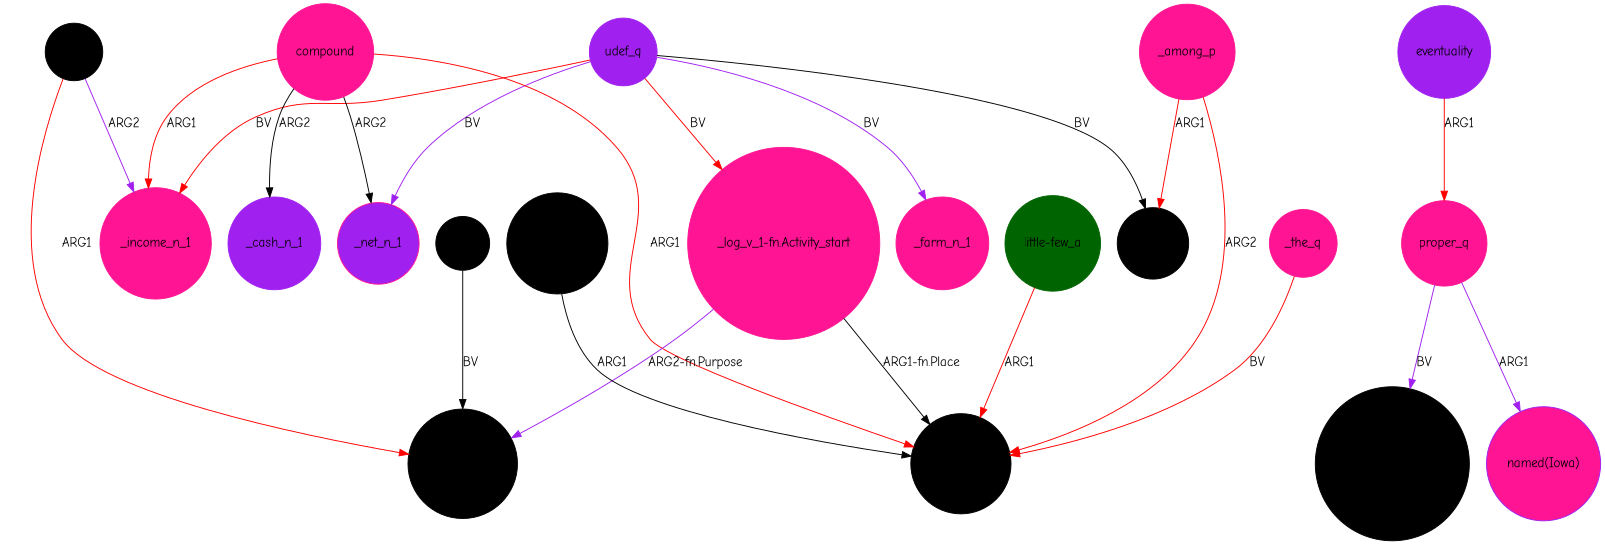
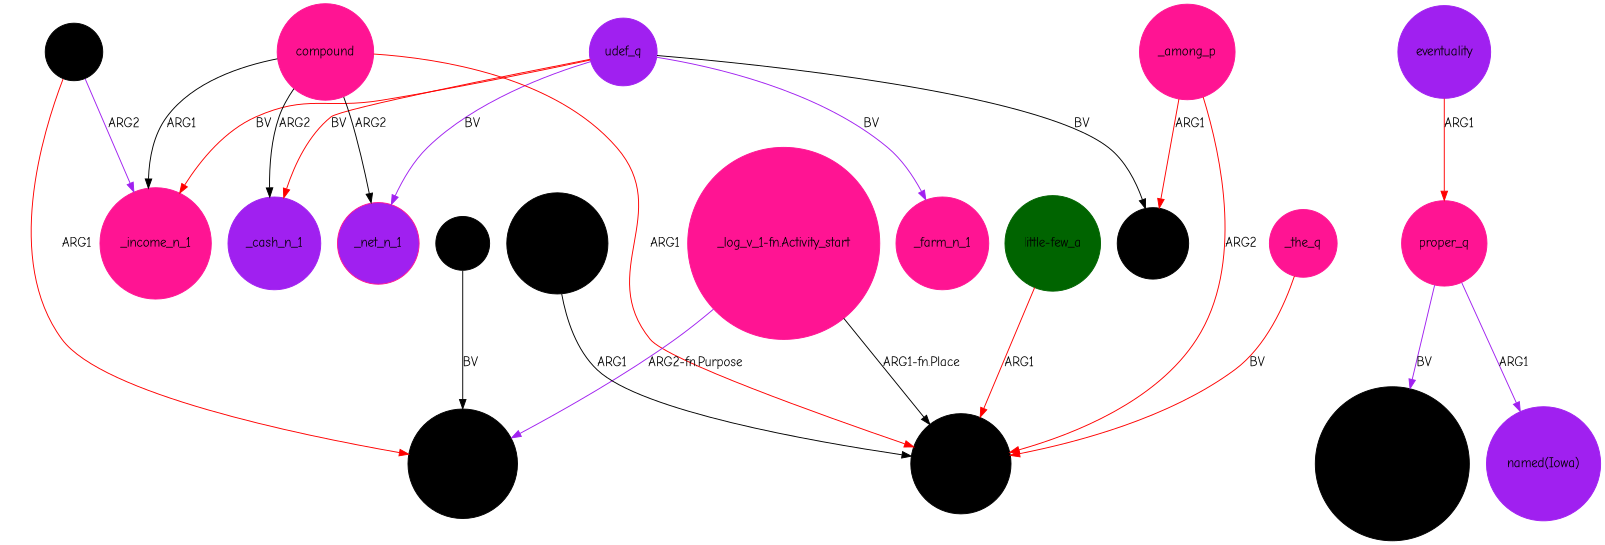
(189, 95) -> (189, 95)
(680, 120) -> (341, 113)
(1544, 464) -> (1544, 464)
